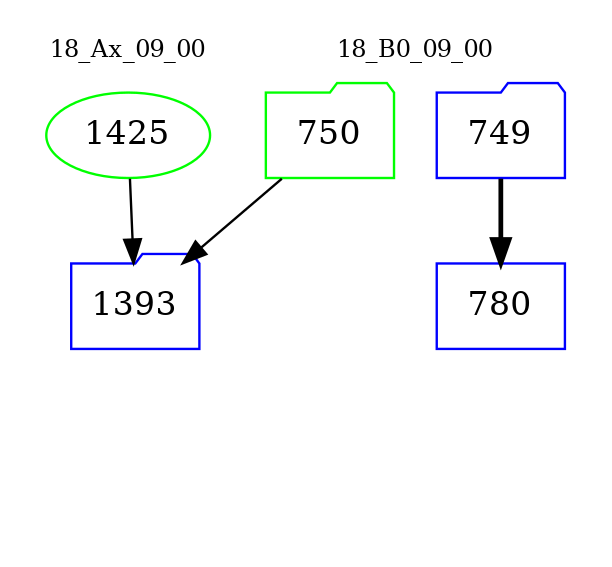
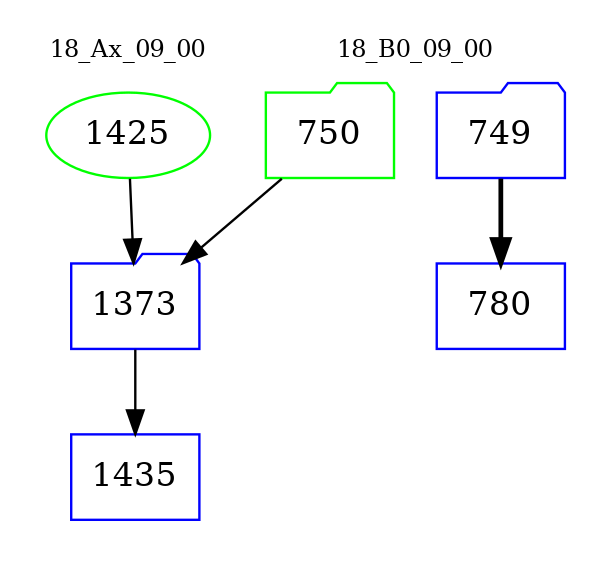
(135, 306) -> (135, 306)
none -> (135, 477)
